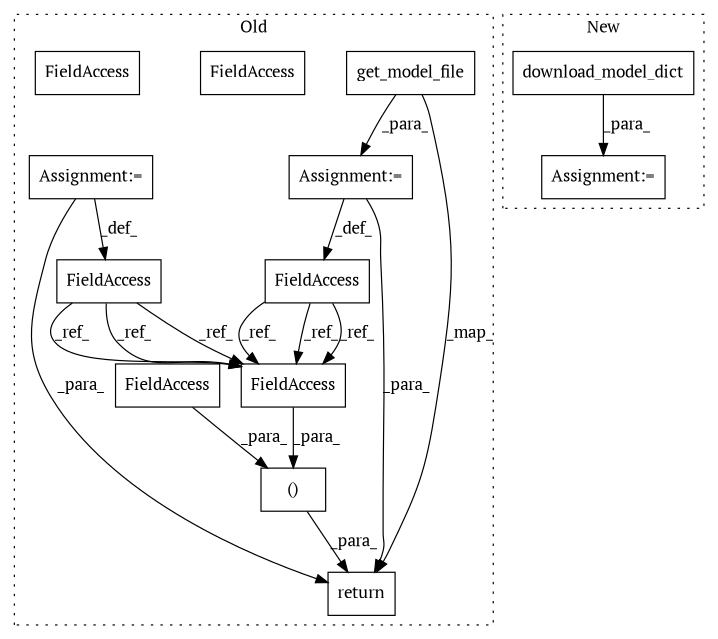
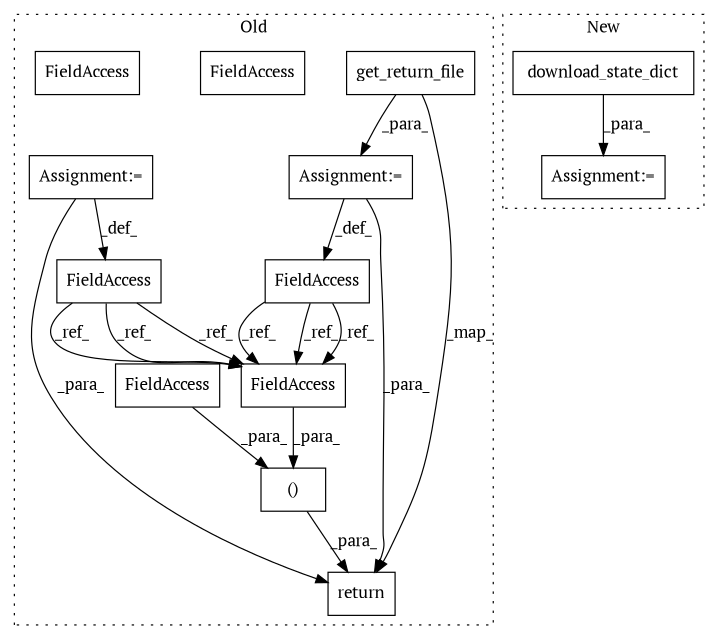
(411, 73) -> (411, 73)
(603, 73) -> (603, 73)
